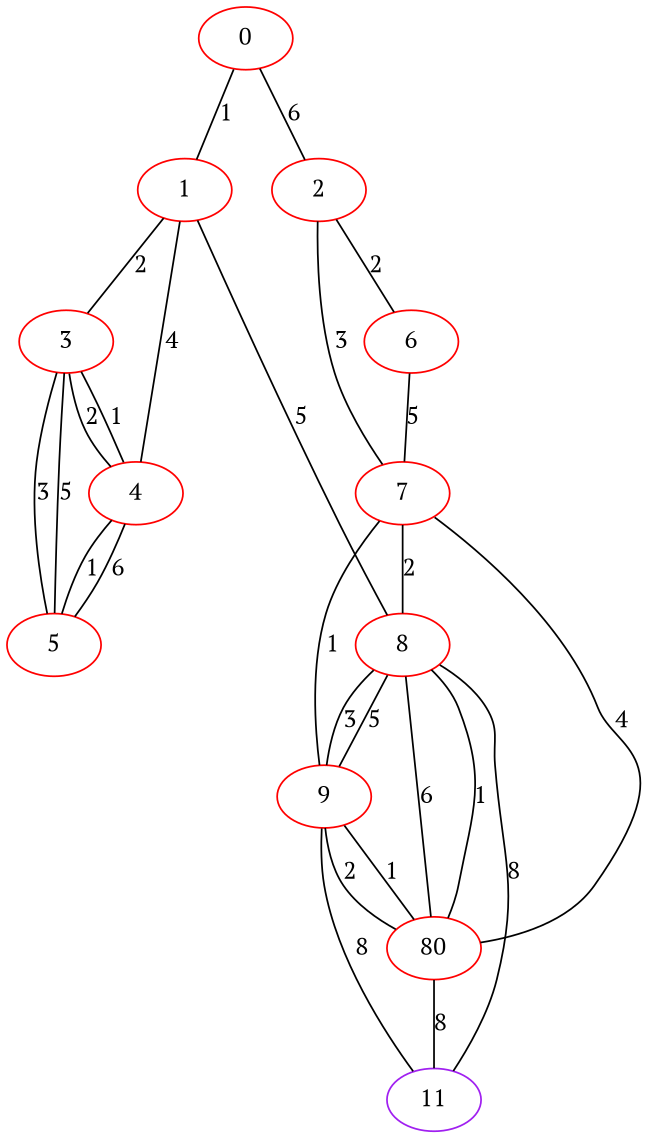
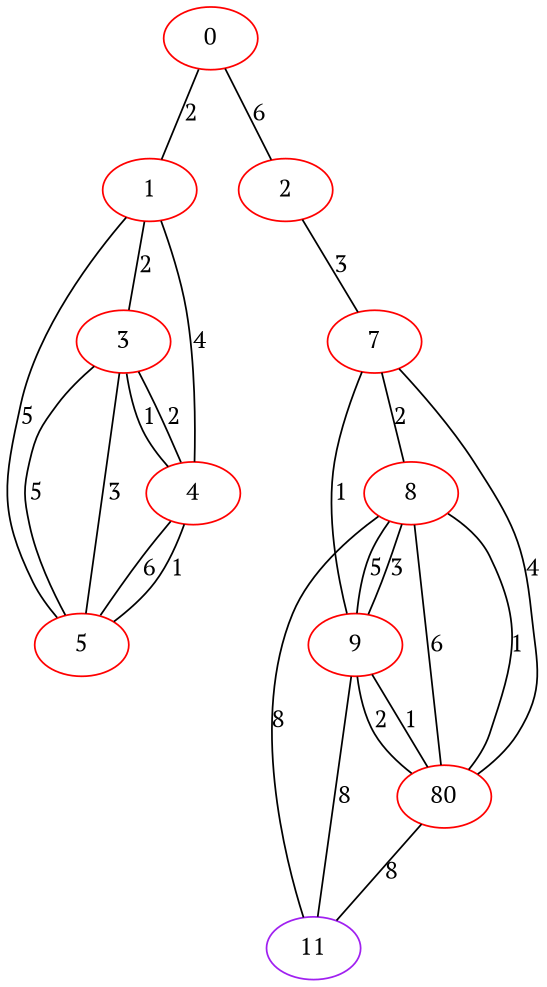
(227, 114) -> (192, 114)
(411, 342) -> none
(289, 419) -> (20, 409)
